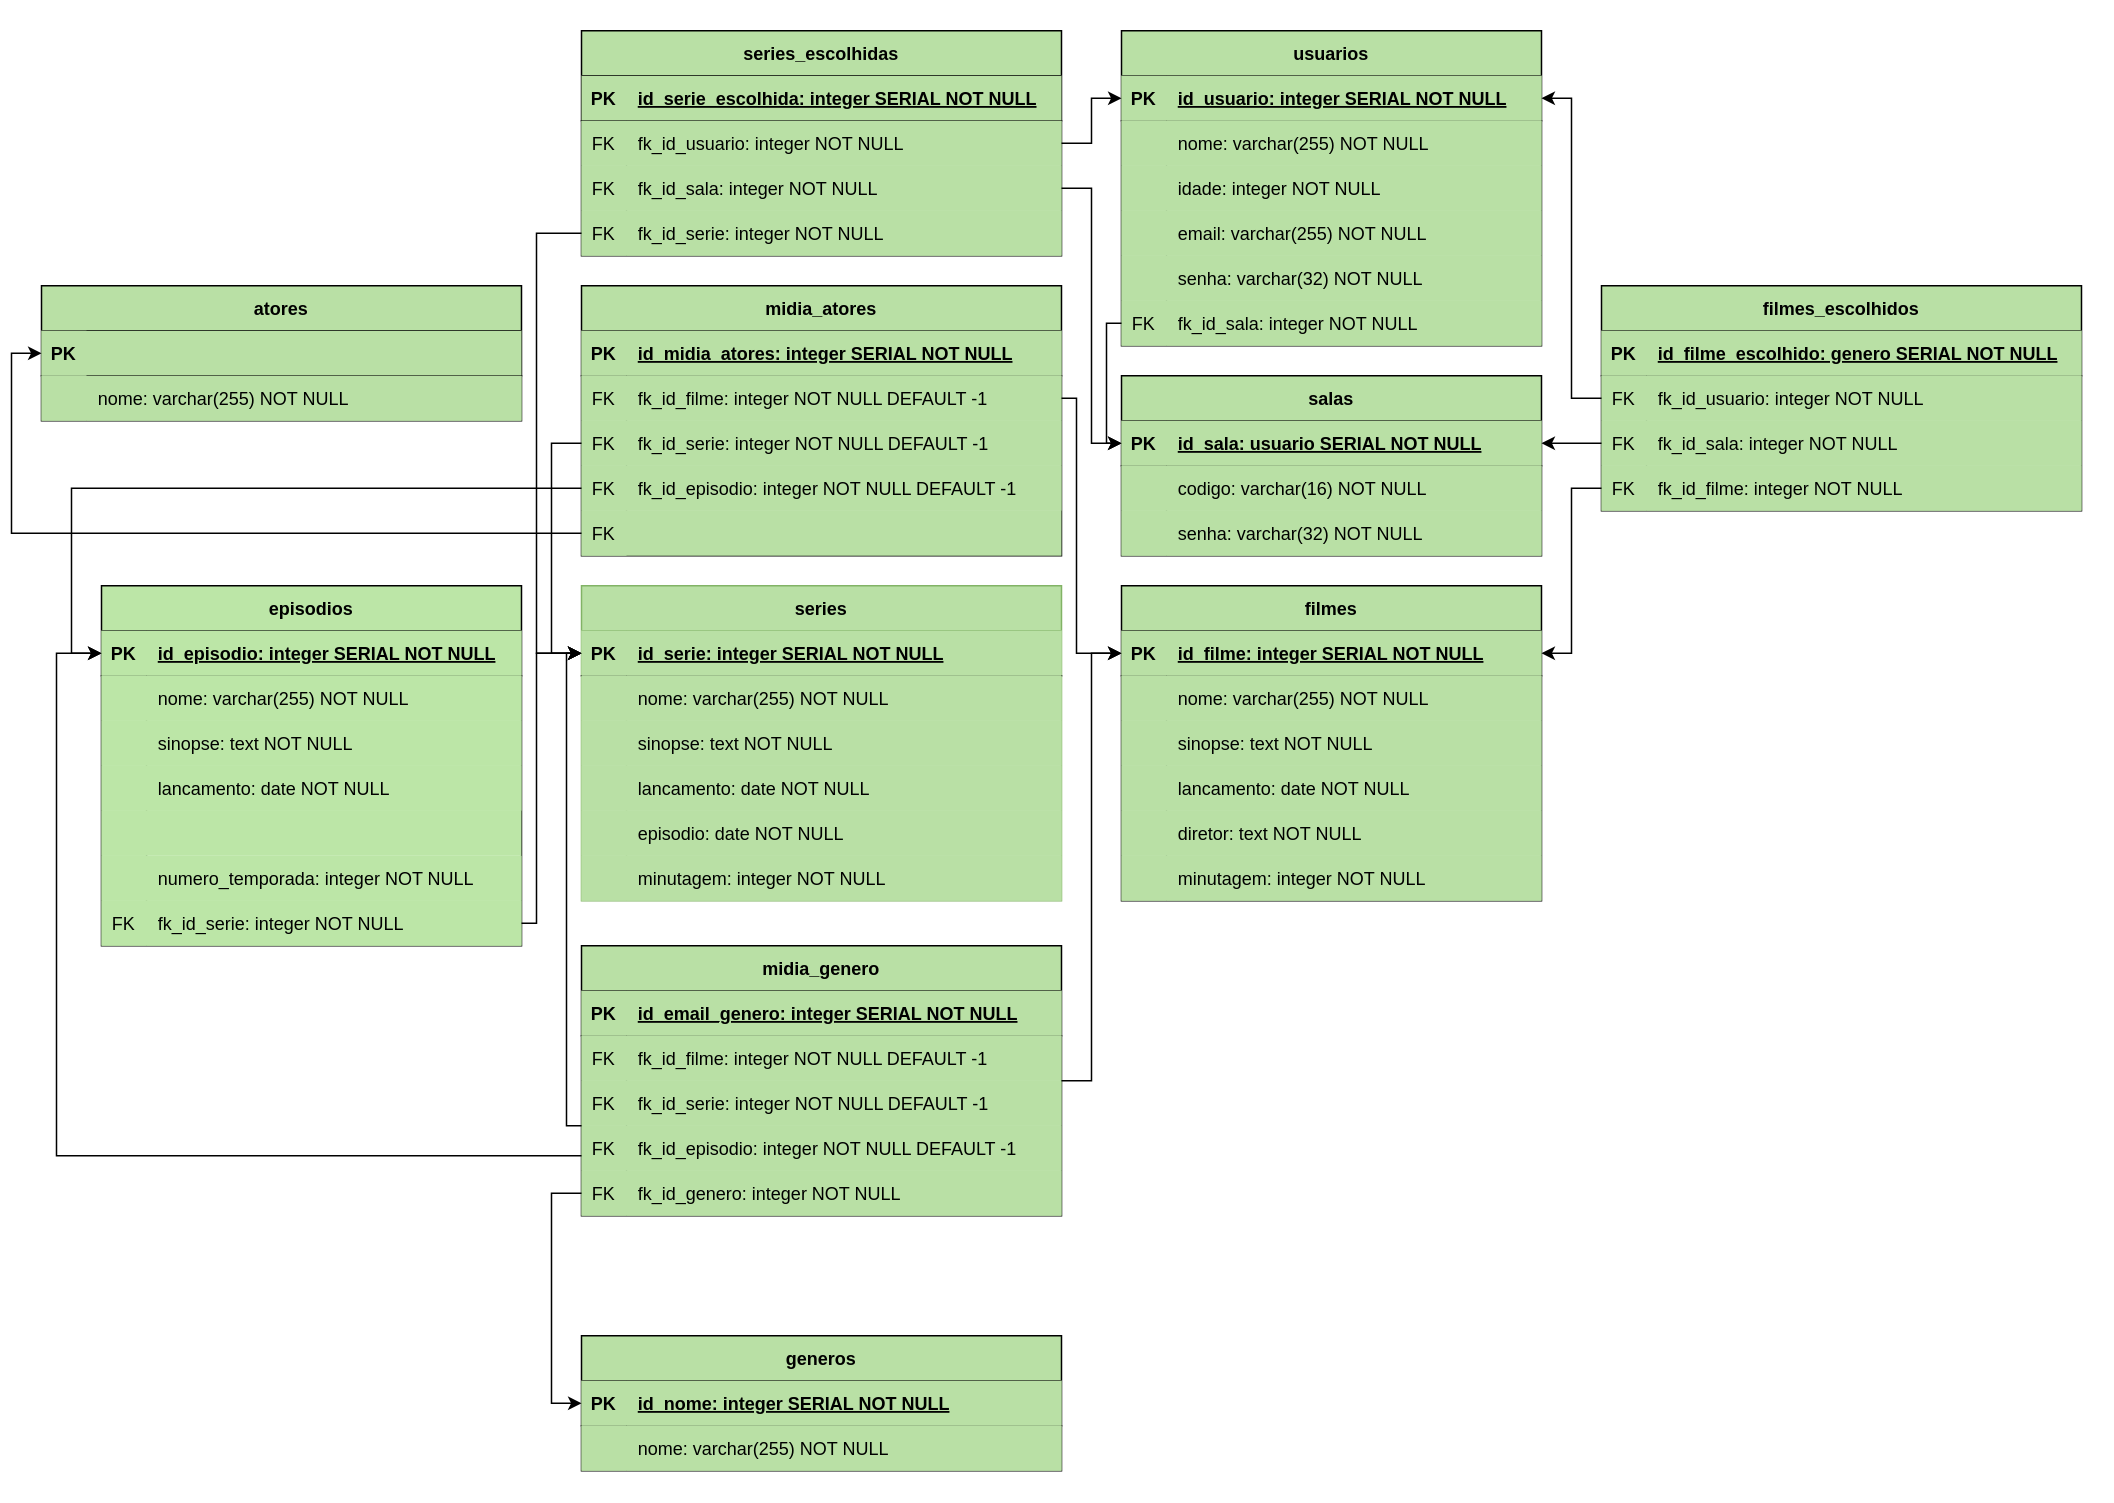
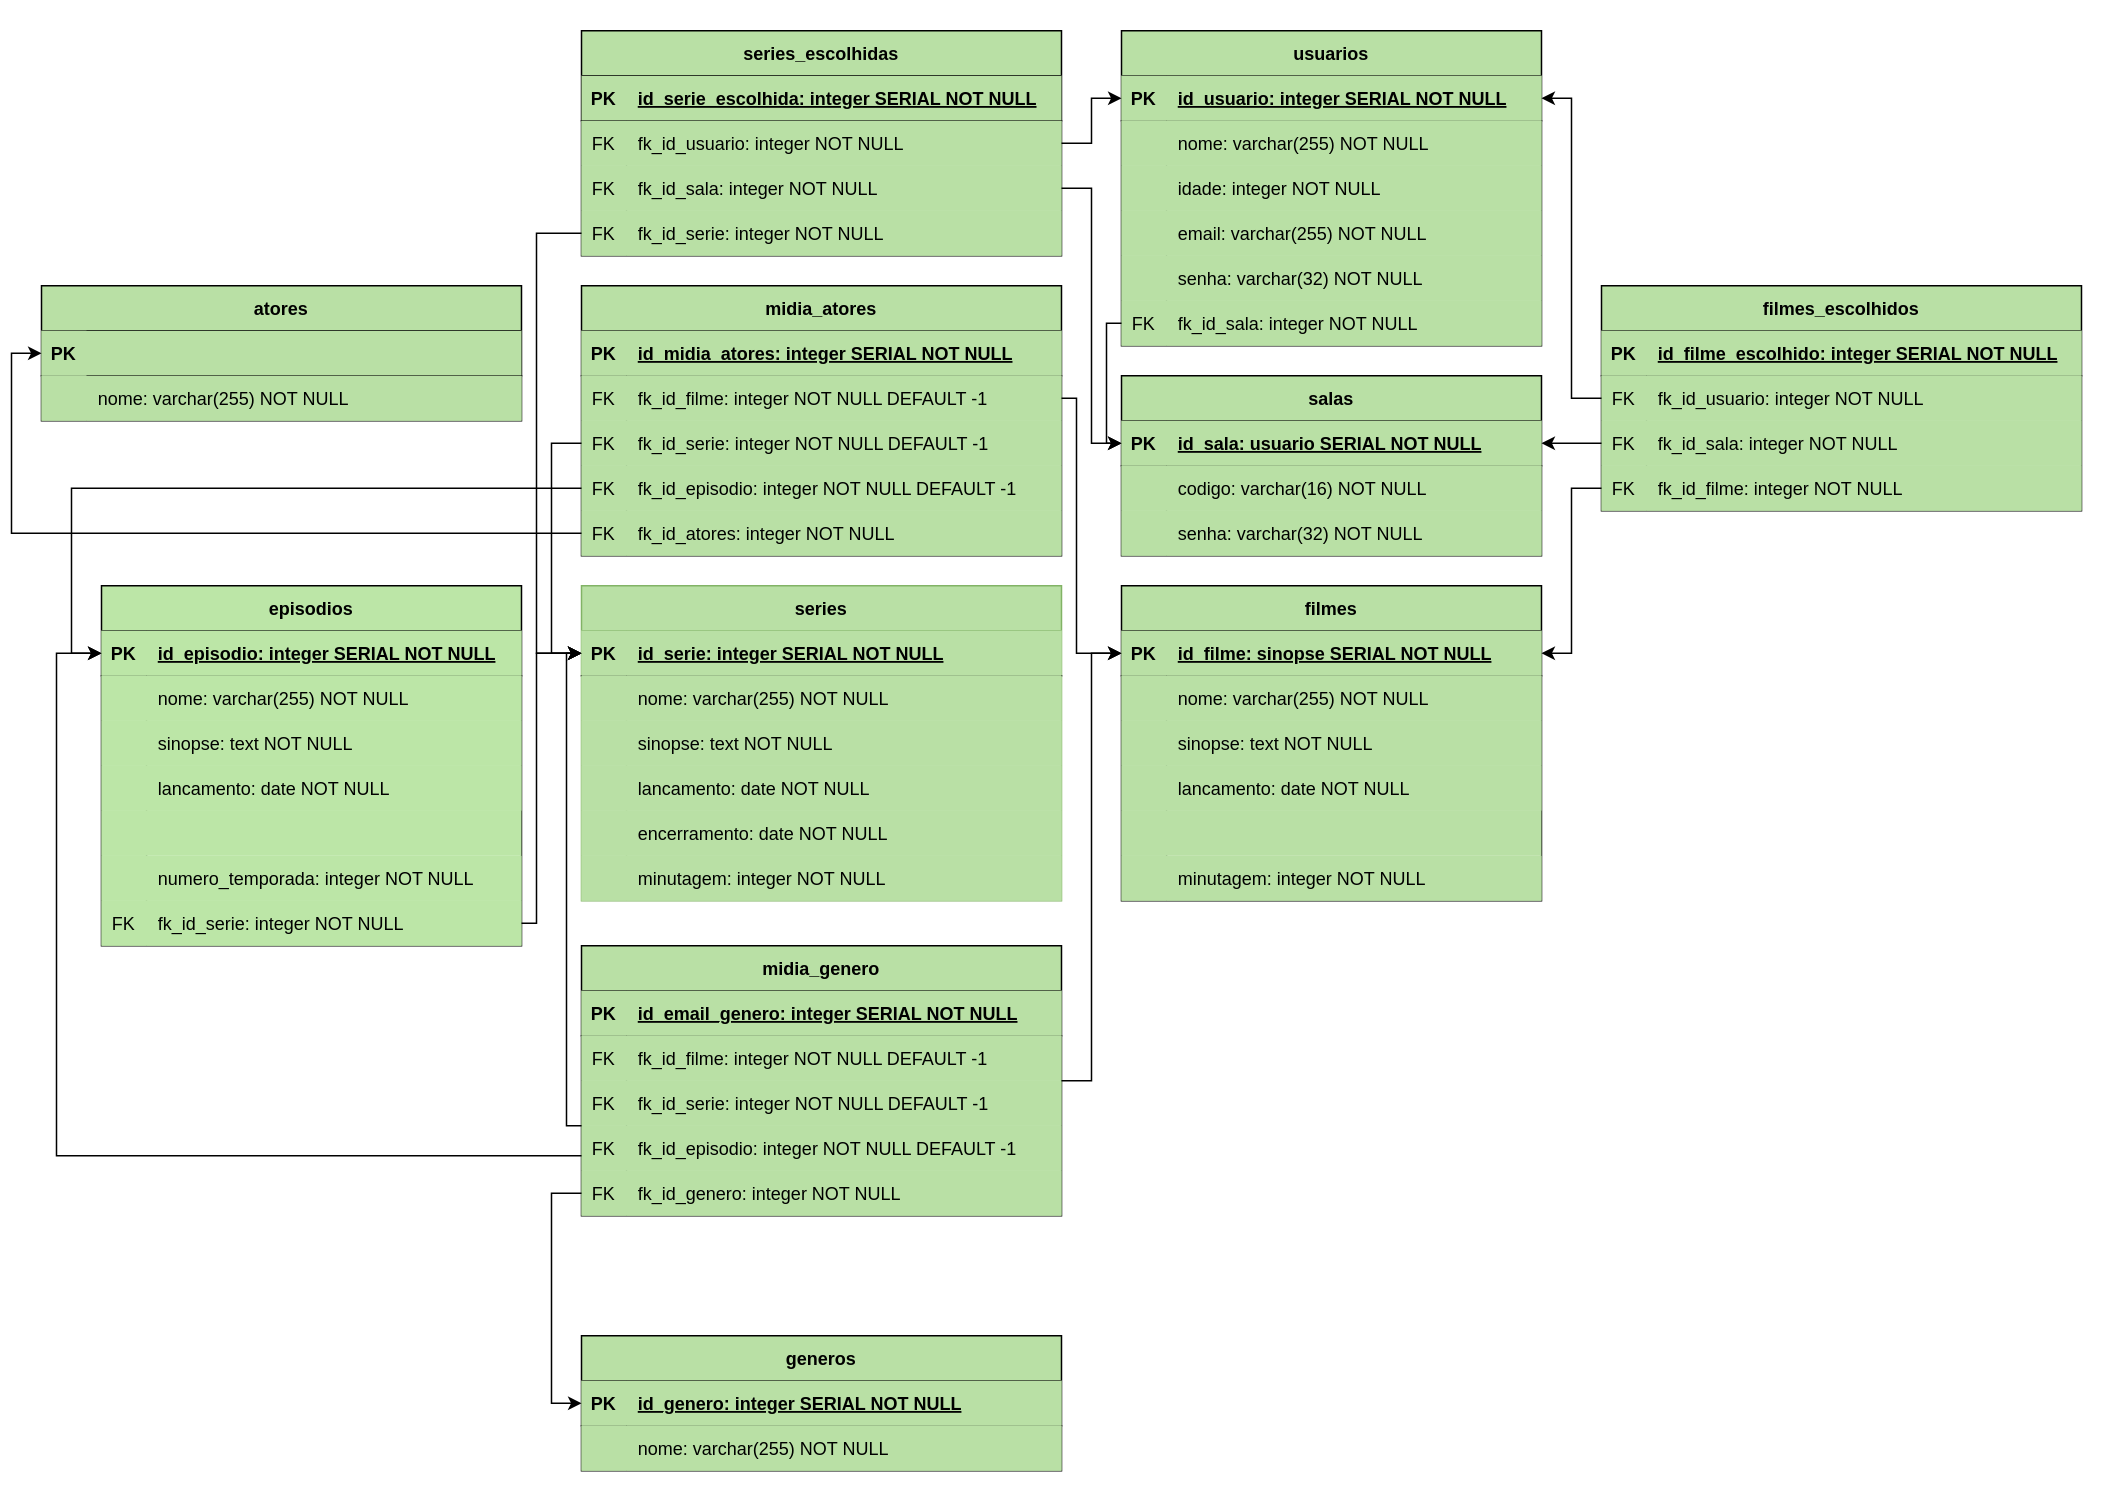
(1846, 354) -> (1848, 354)
none -> (844, 533)
(1323, 654) -> (1323, 654)
(1354, 833) -> none
(739, 834) -> (764, 834)
(782, 1404) -> (792, 1404)
